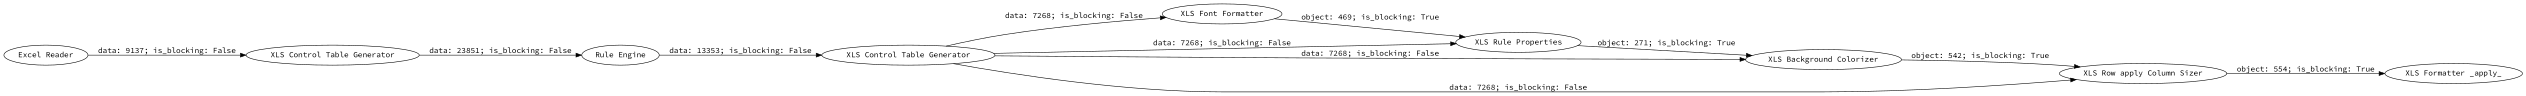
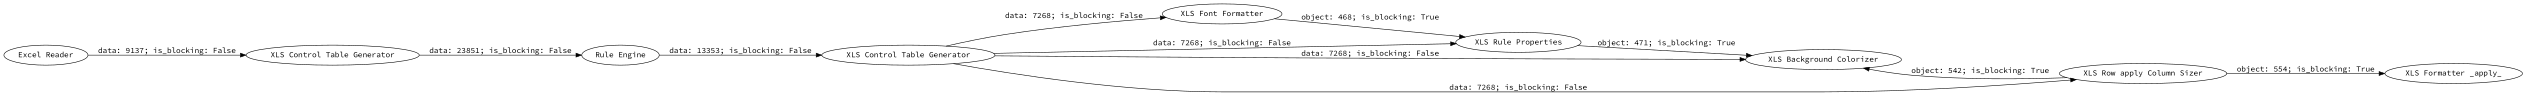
(1370, 18) -> (1370, 18)
(1667, 43) -> (1667, 43)
(1988, 62) -> (1968, 78)
